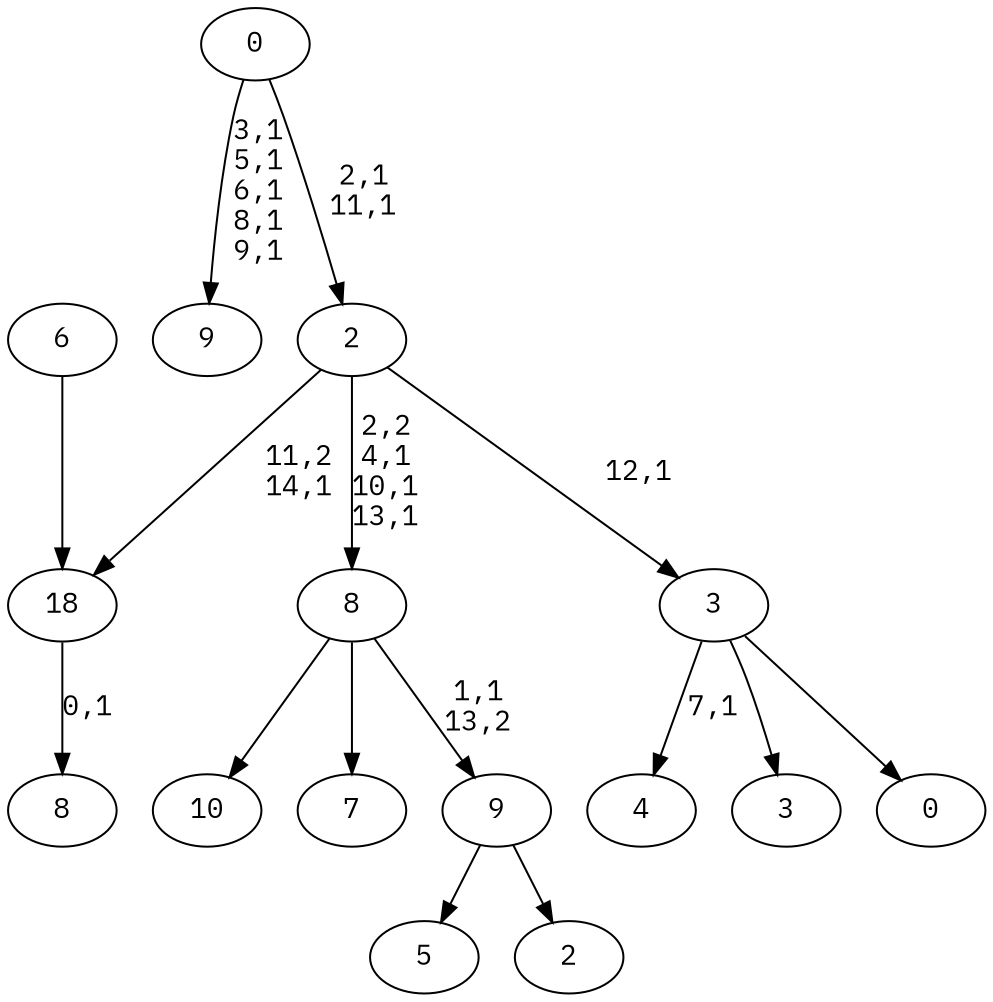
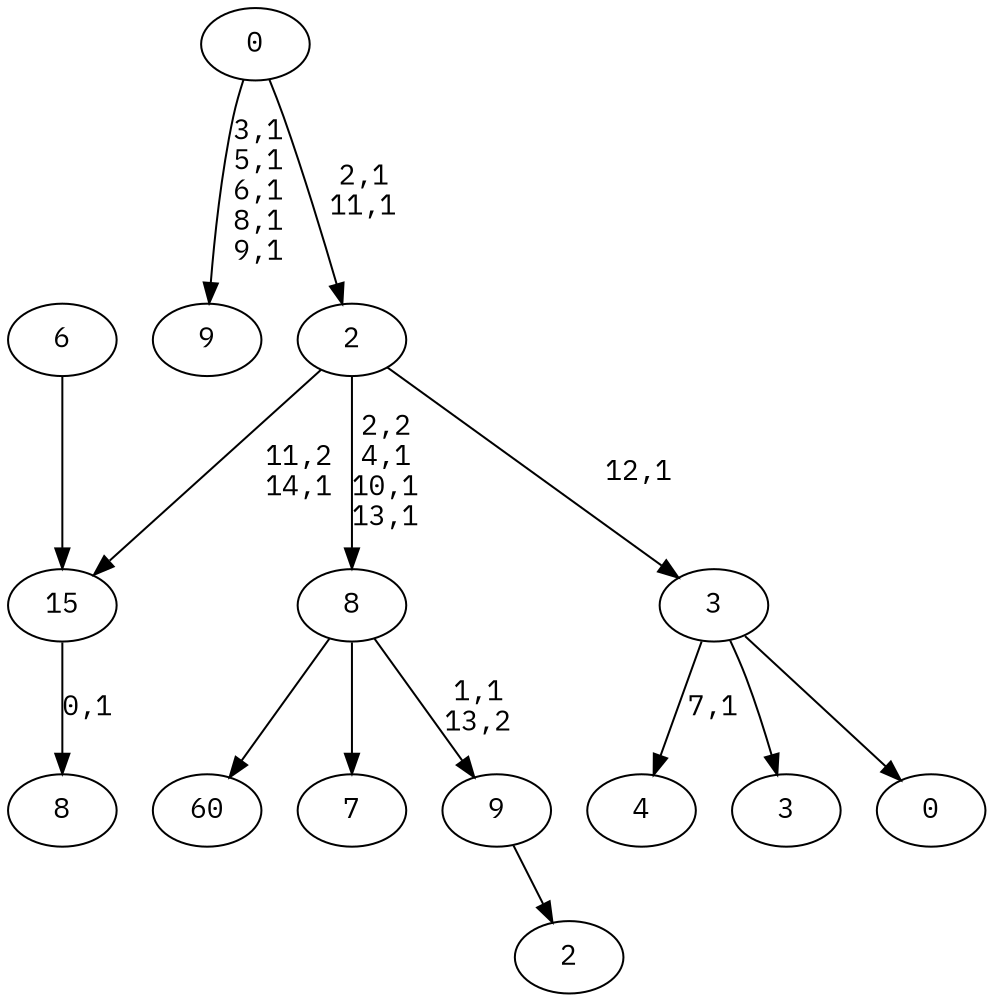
(62, 605) -> (62, 605)
(207, 810) -> (207, 810)
(424, 957) -> none
